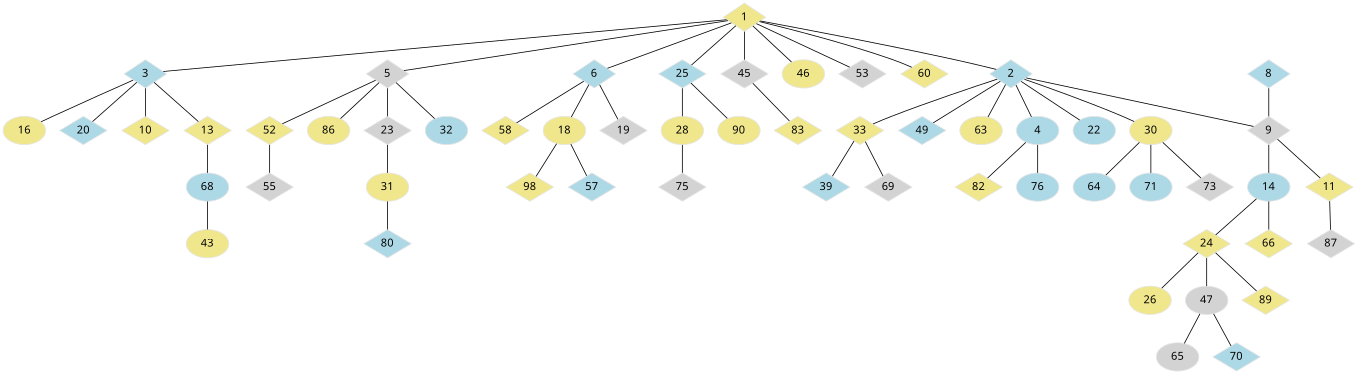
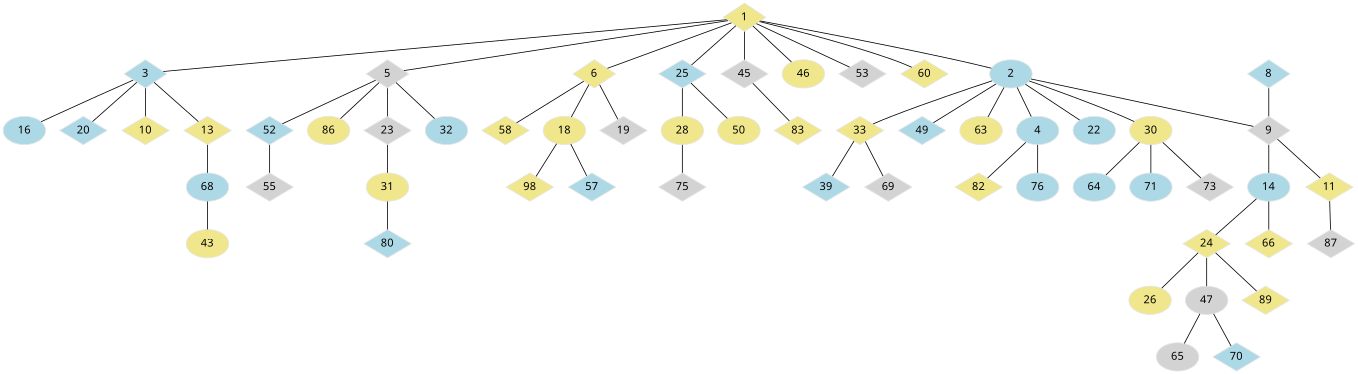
(594, 74) -> (594, 74)
(1011, 74) -> (1011, 74)
(24, 130) -> (24, 130)
(270, 130) -> (270, 130)
(739, 130) -> (739, 130)
